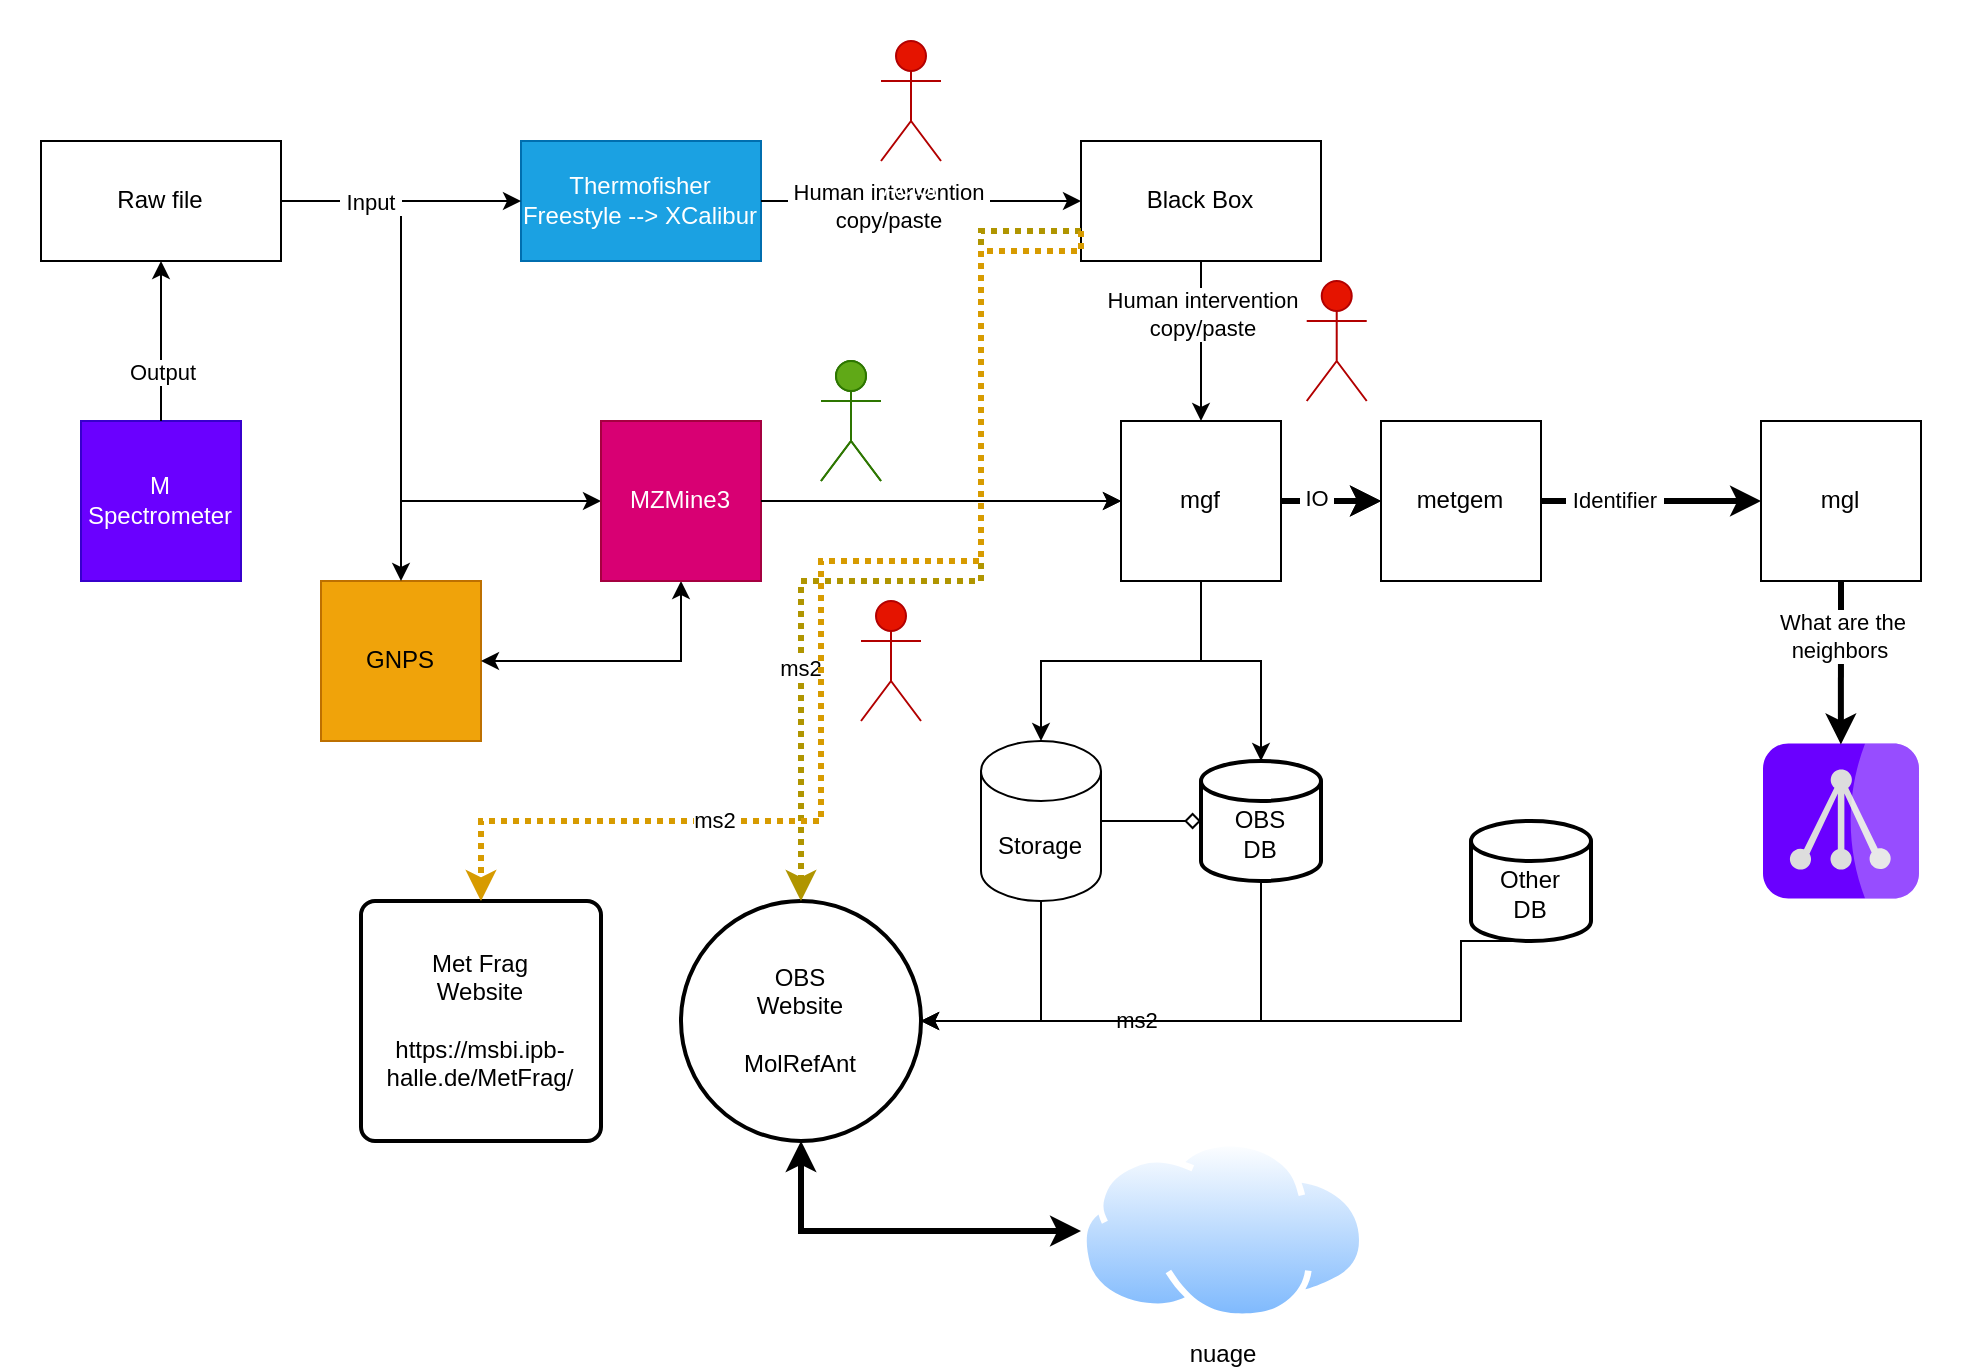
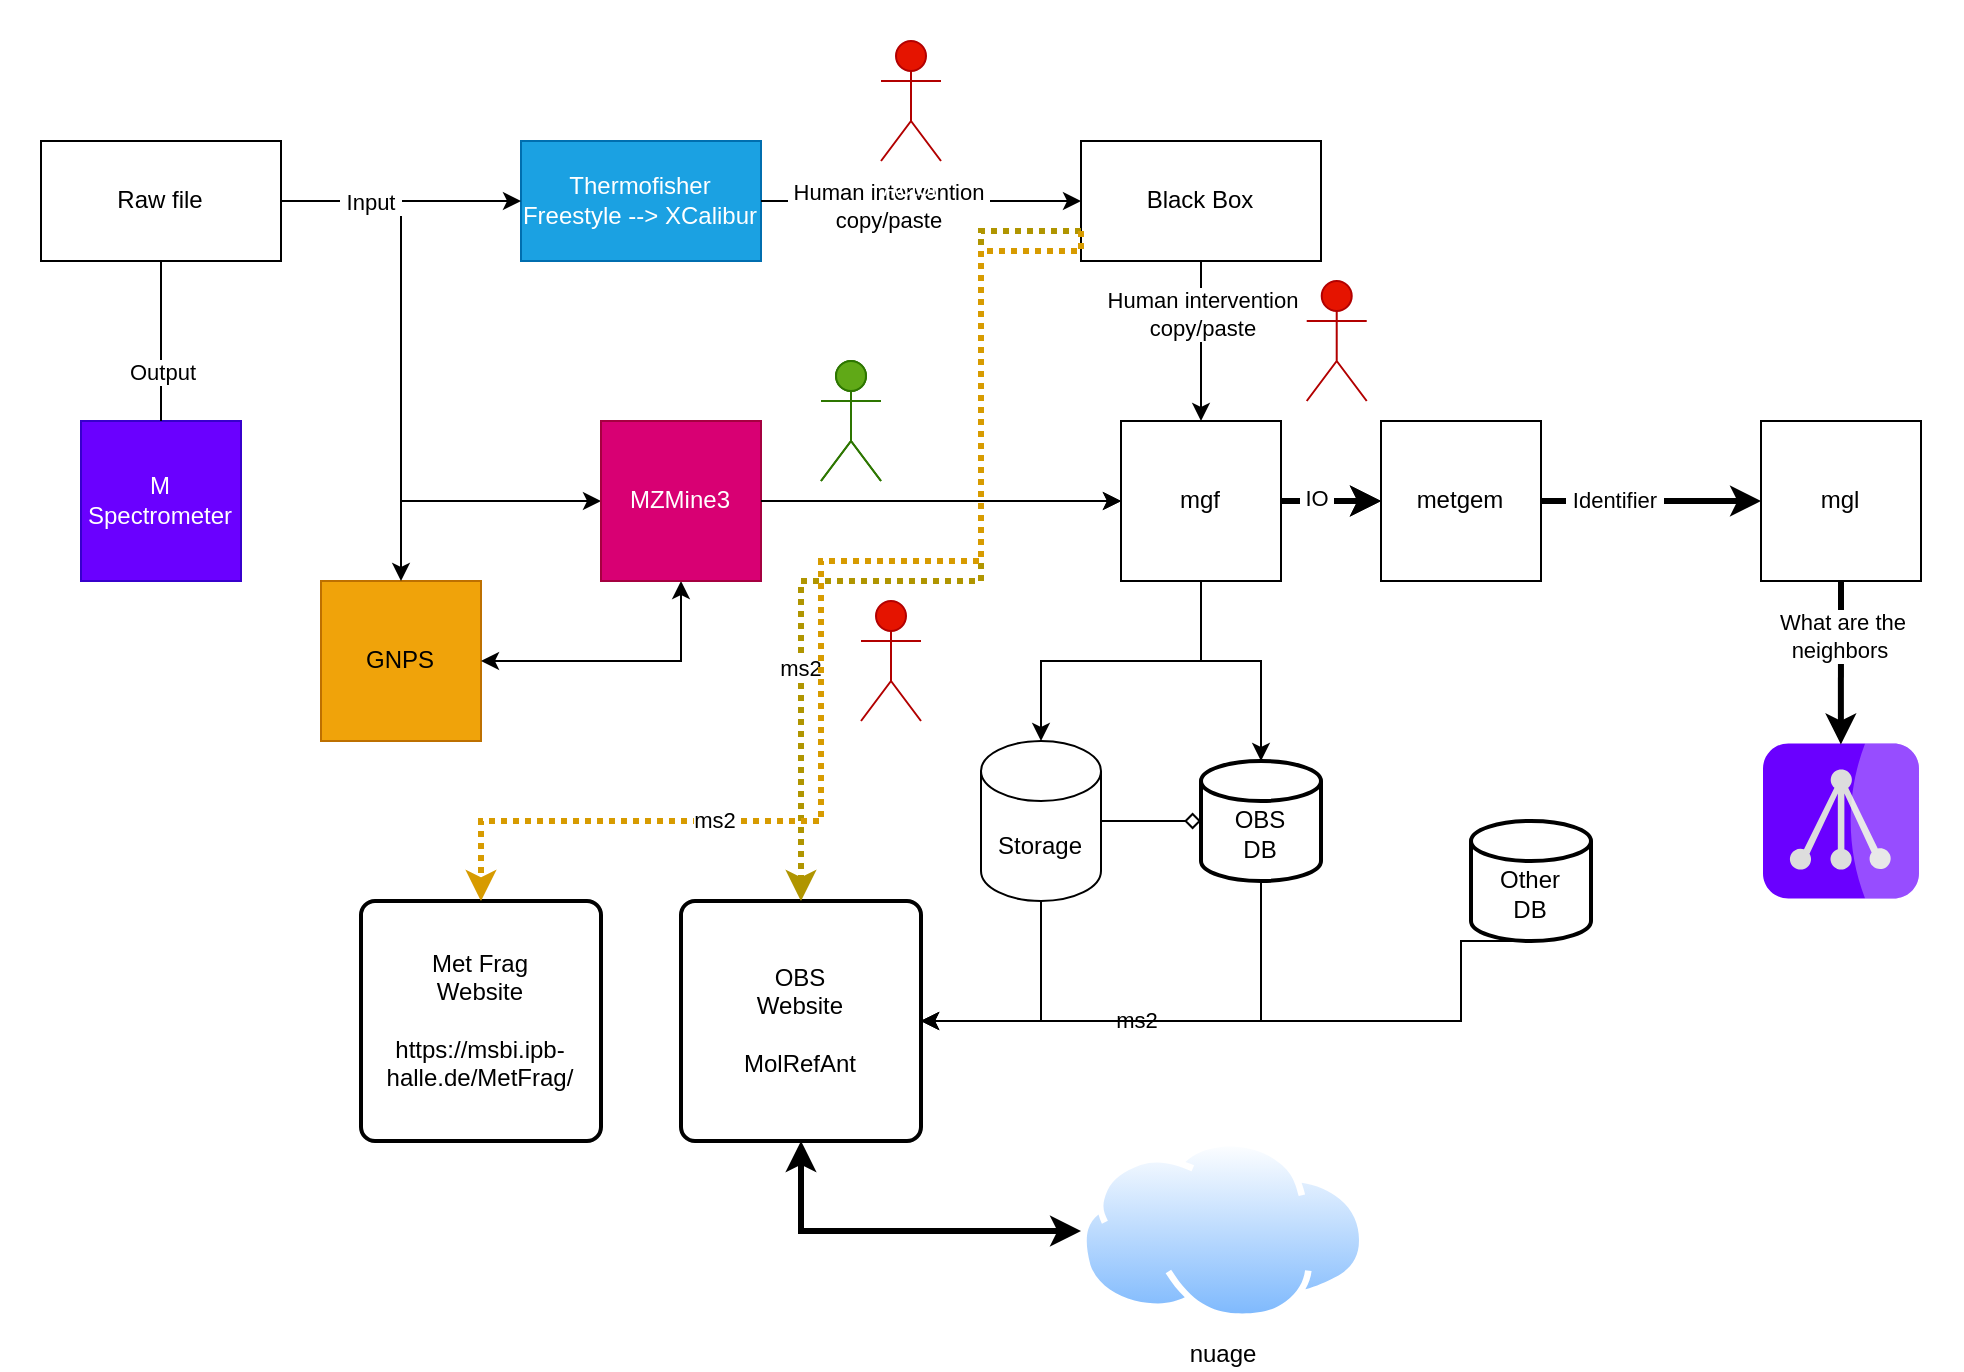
(161, 276) -> (161, 270)
(801, 1021) -> (801, 1021)
